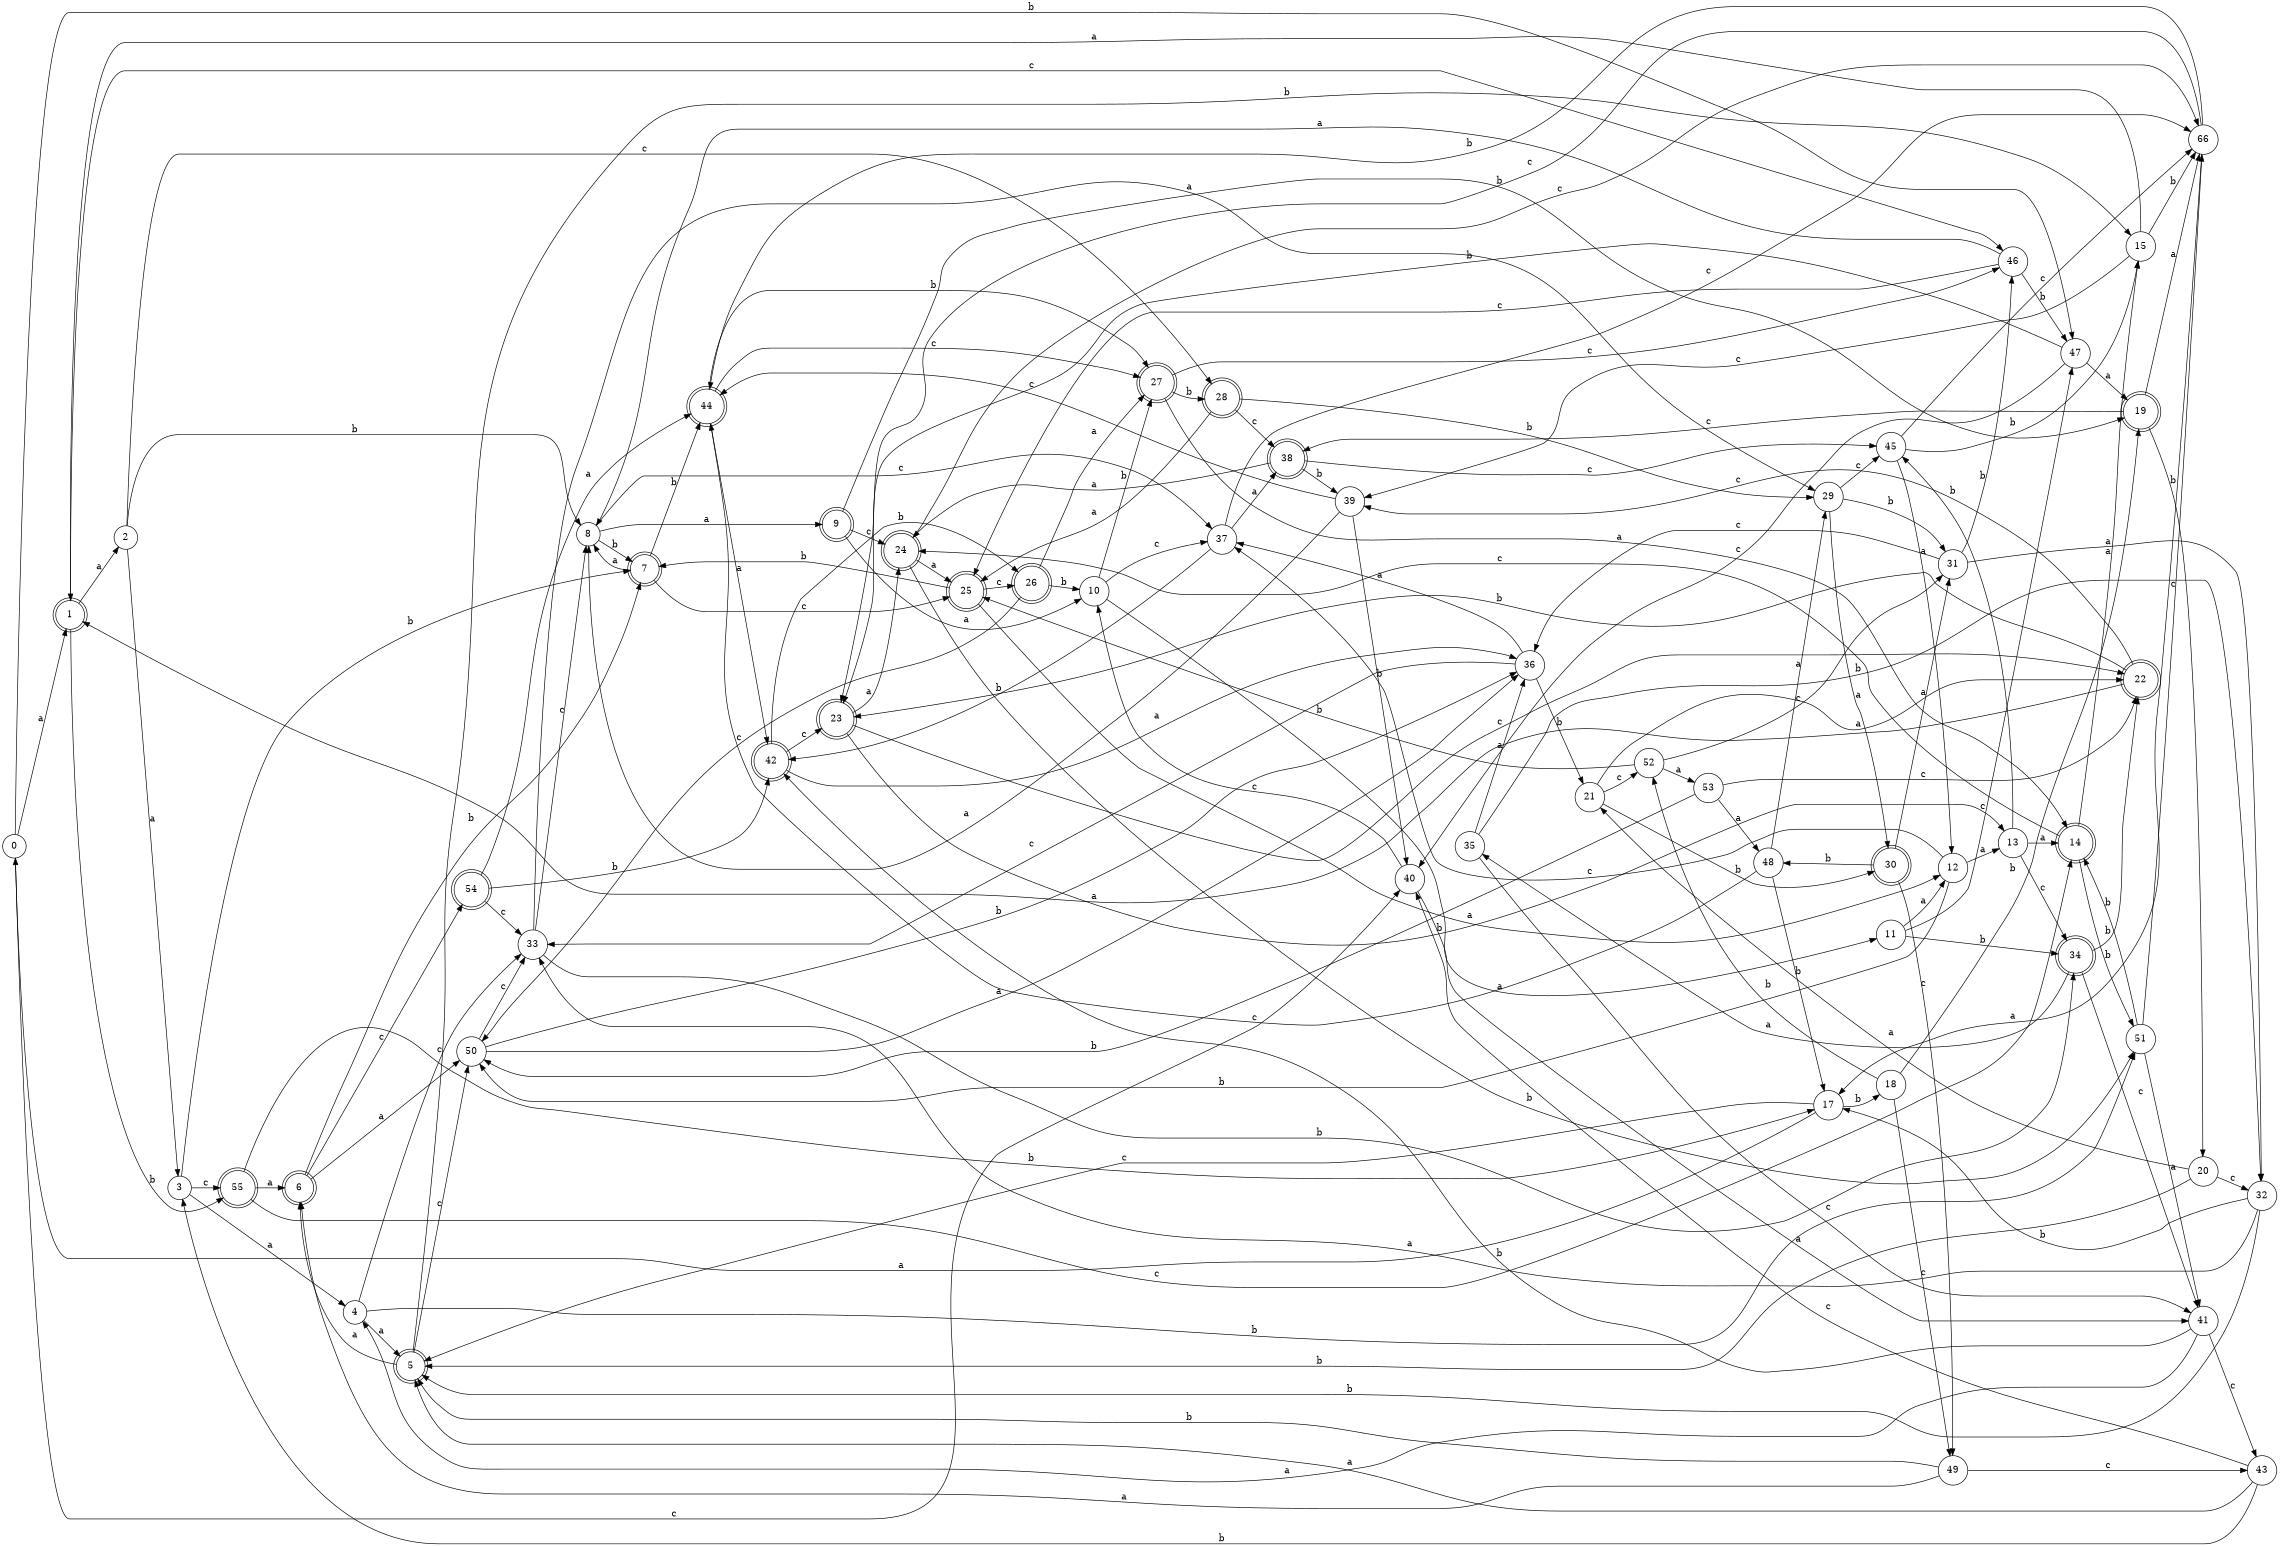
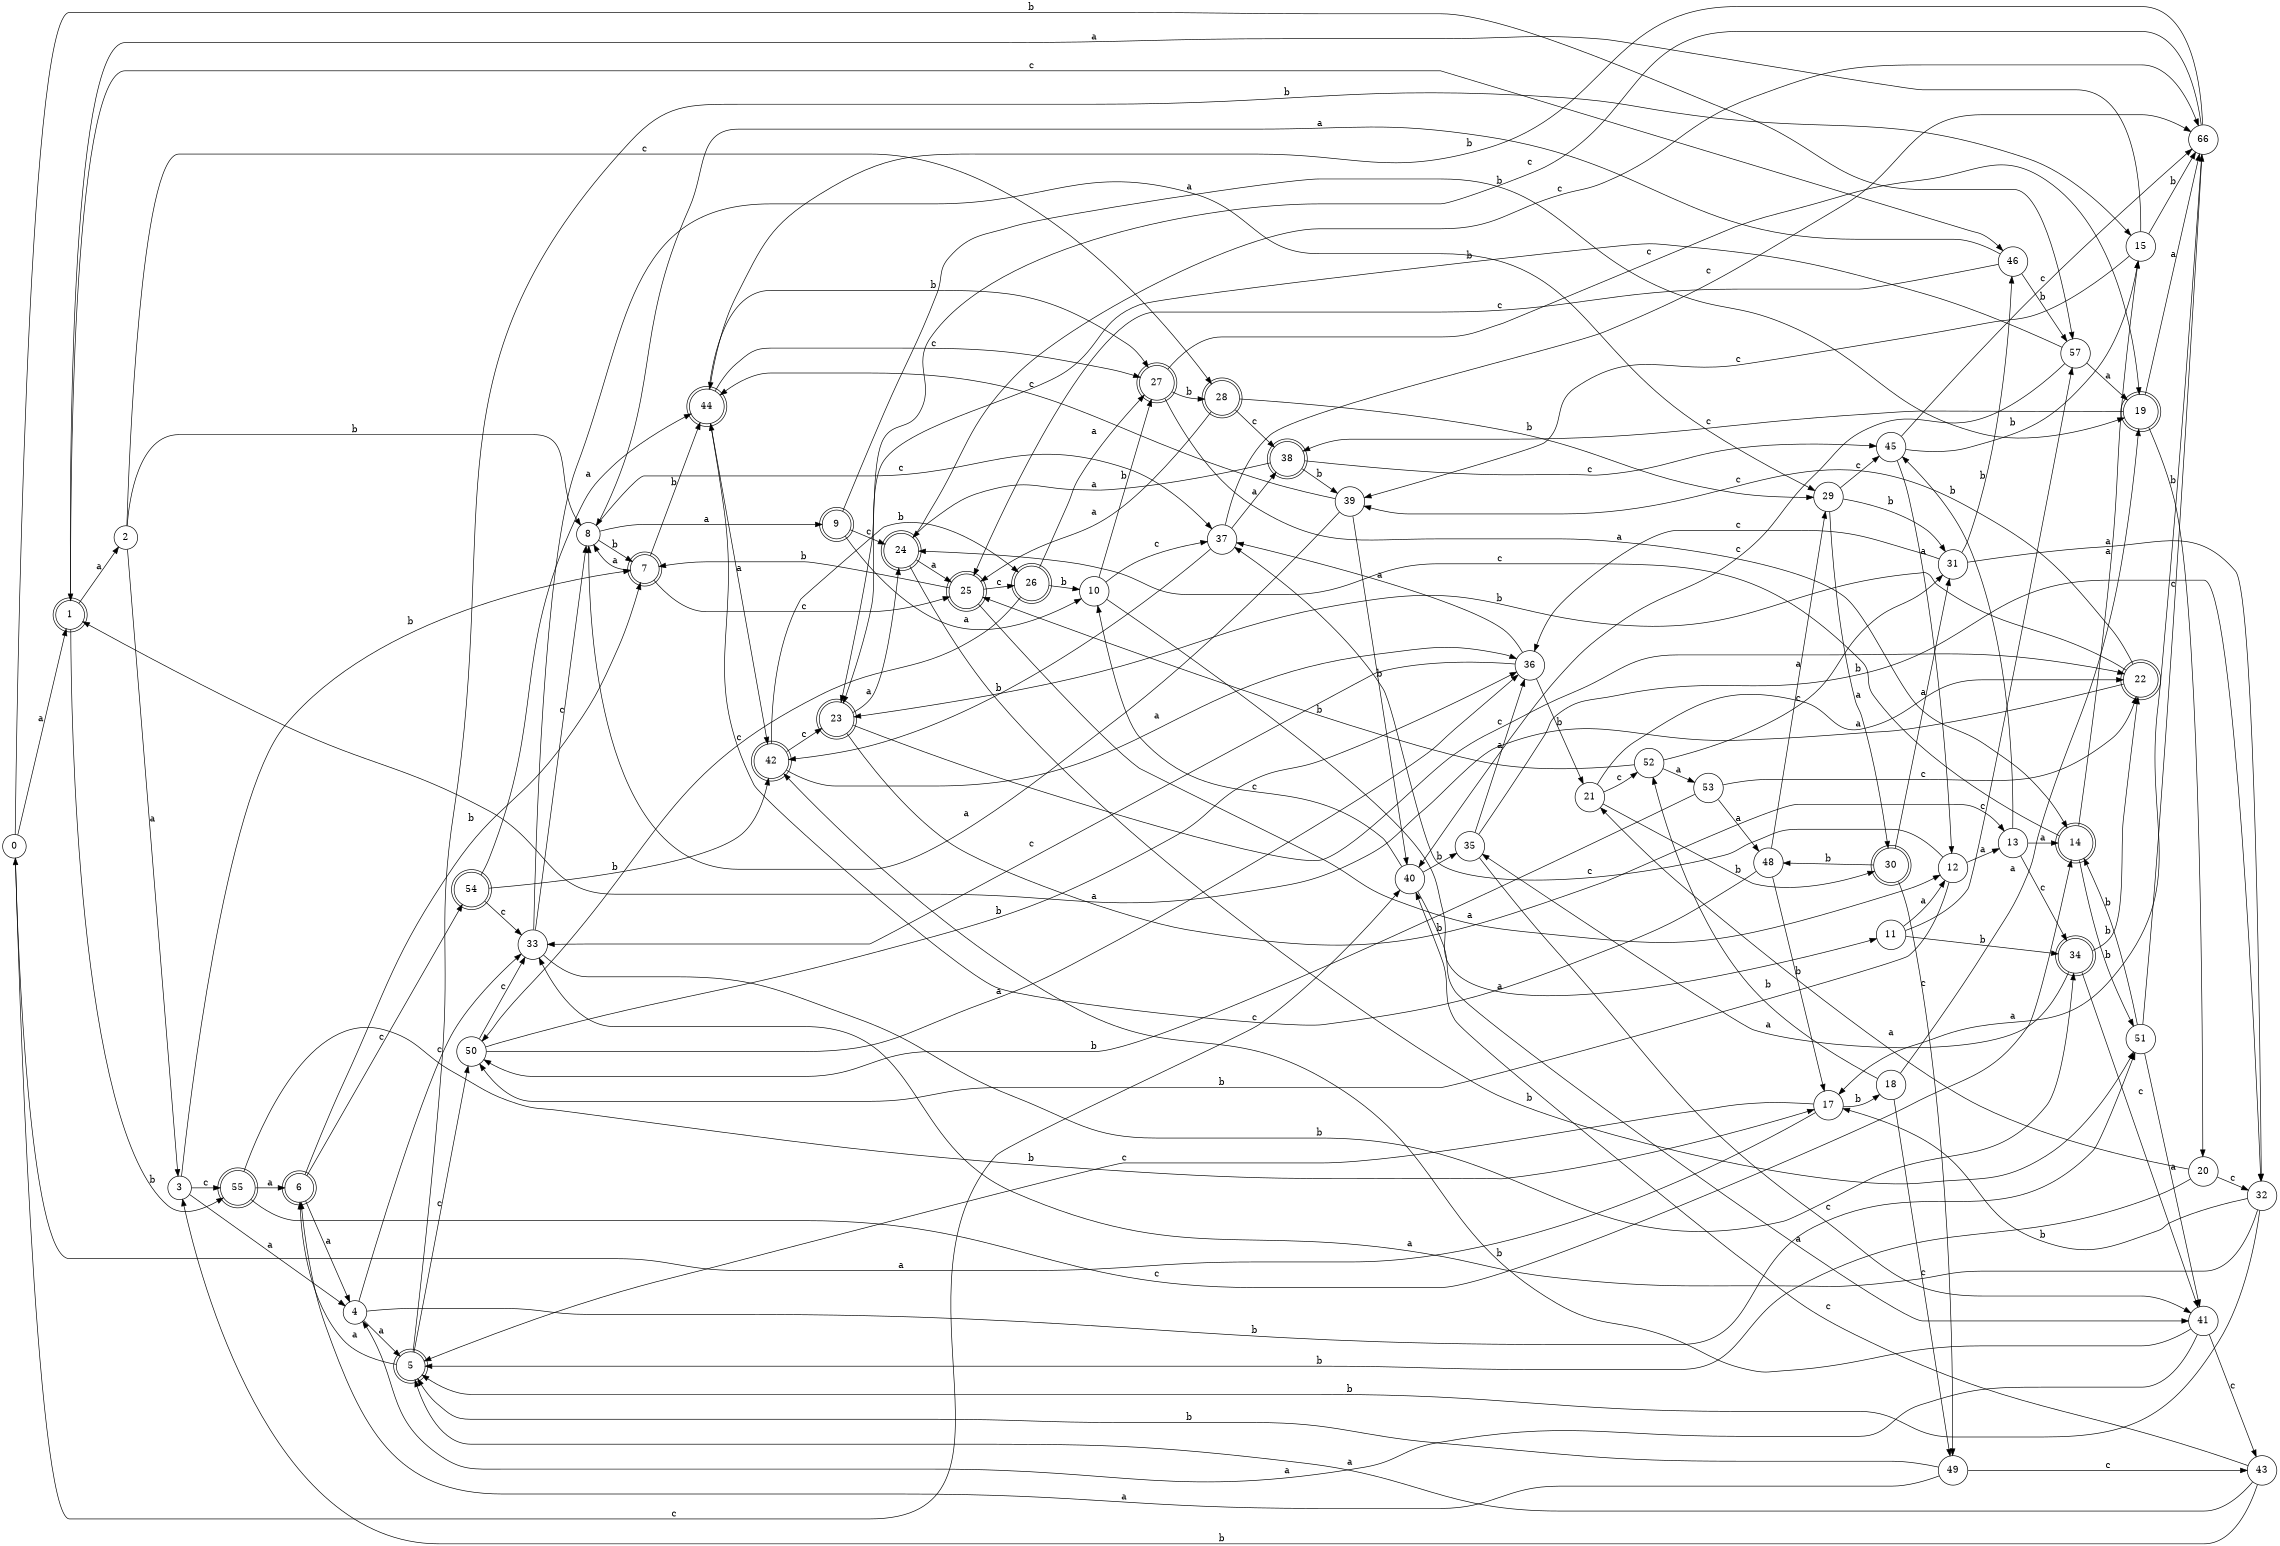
(2076, 353) -> (2076, 353)
(1587, 357) -> (1715, 235)
none -> (1435, 865)
(2013, 869) -> (2013, 869)
(383, 1122) -> (326, 1248)
